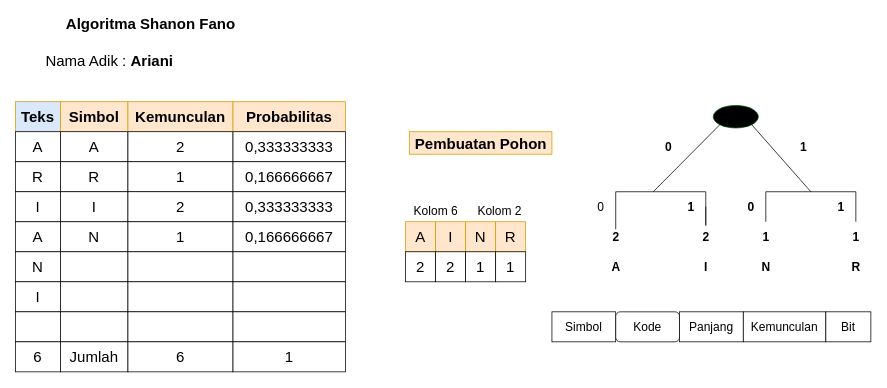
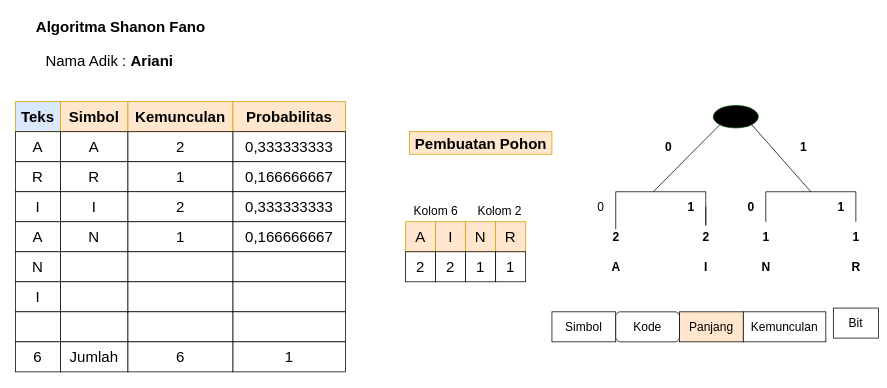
(150, 23) -> (120, 27)
(711, 327) -> (711, 327)
(848, 327) -> (855, 323)
